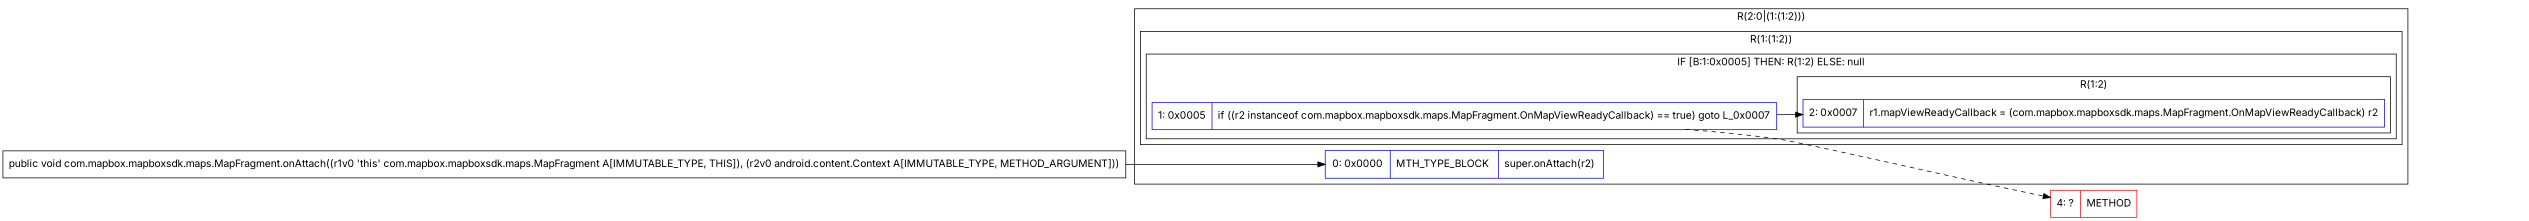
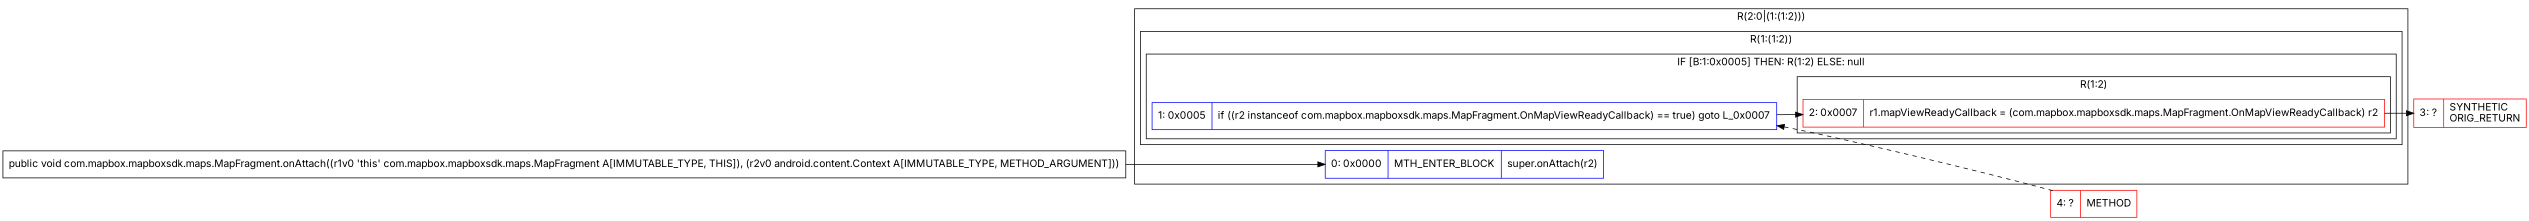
(2094, 113) -> (2094, 113)
none -> (2470, 113)
(1865, 157) -> (1919, 157)
(1443, 164) -> (1445, 164)
